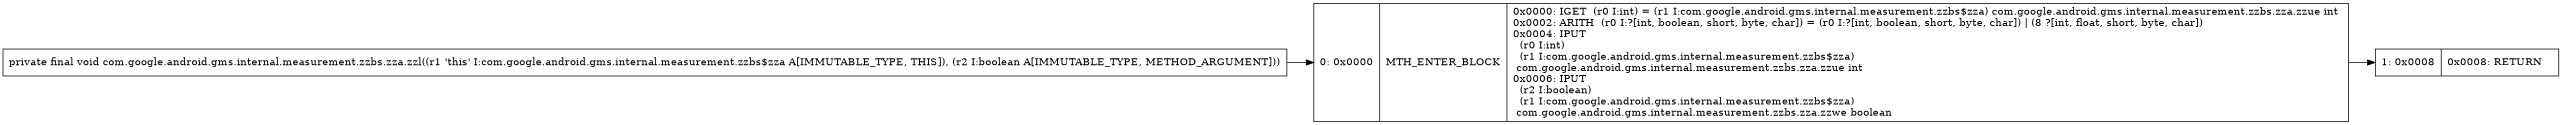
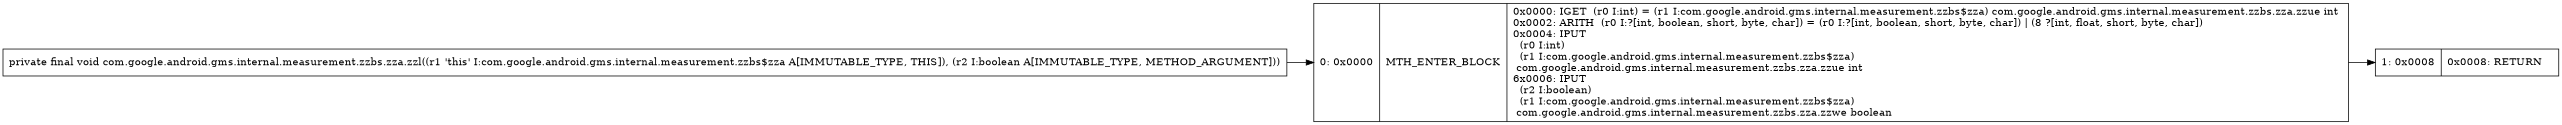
(1553, 79) -> (1553, 79)
